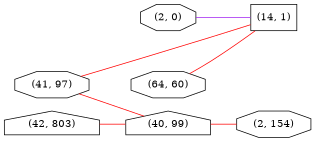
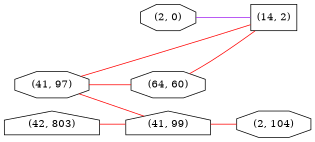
(274, 18) -> (274, 18)
none -> (110, 85)
(168, 124) -> (168, 124)
(274, 124) -> (274, 124)
